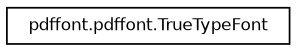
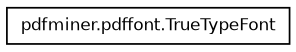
(148, 26) -> (148, 26)
